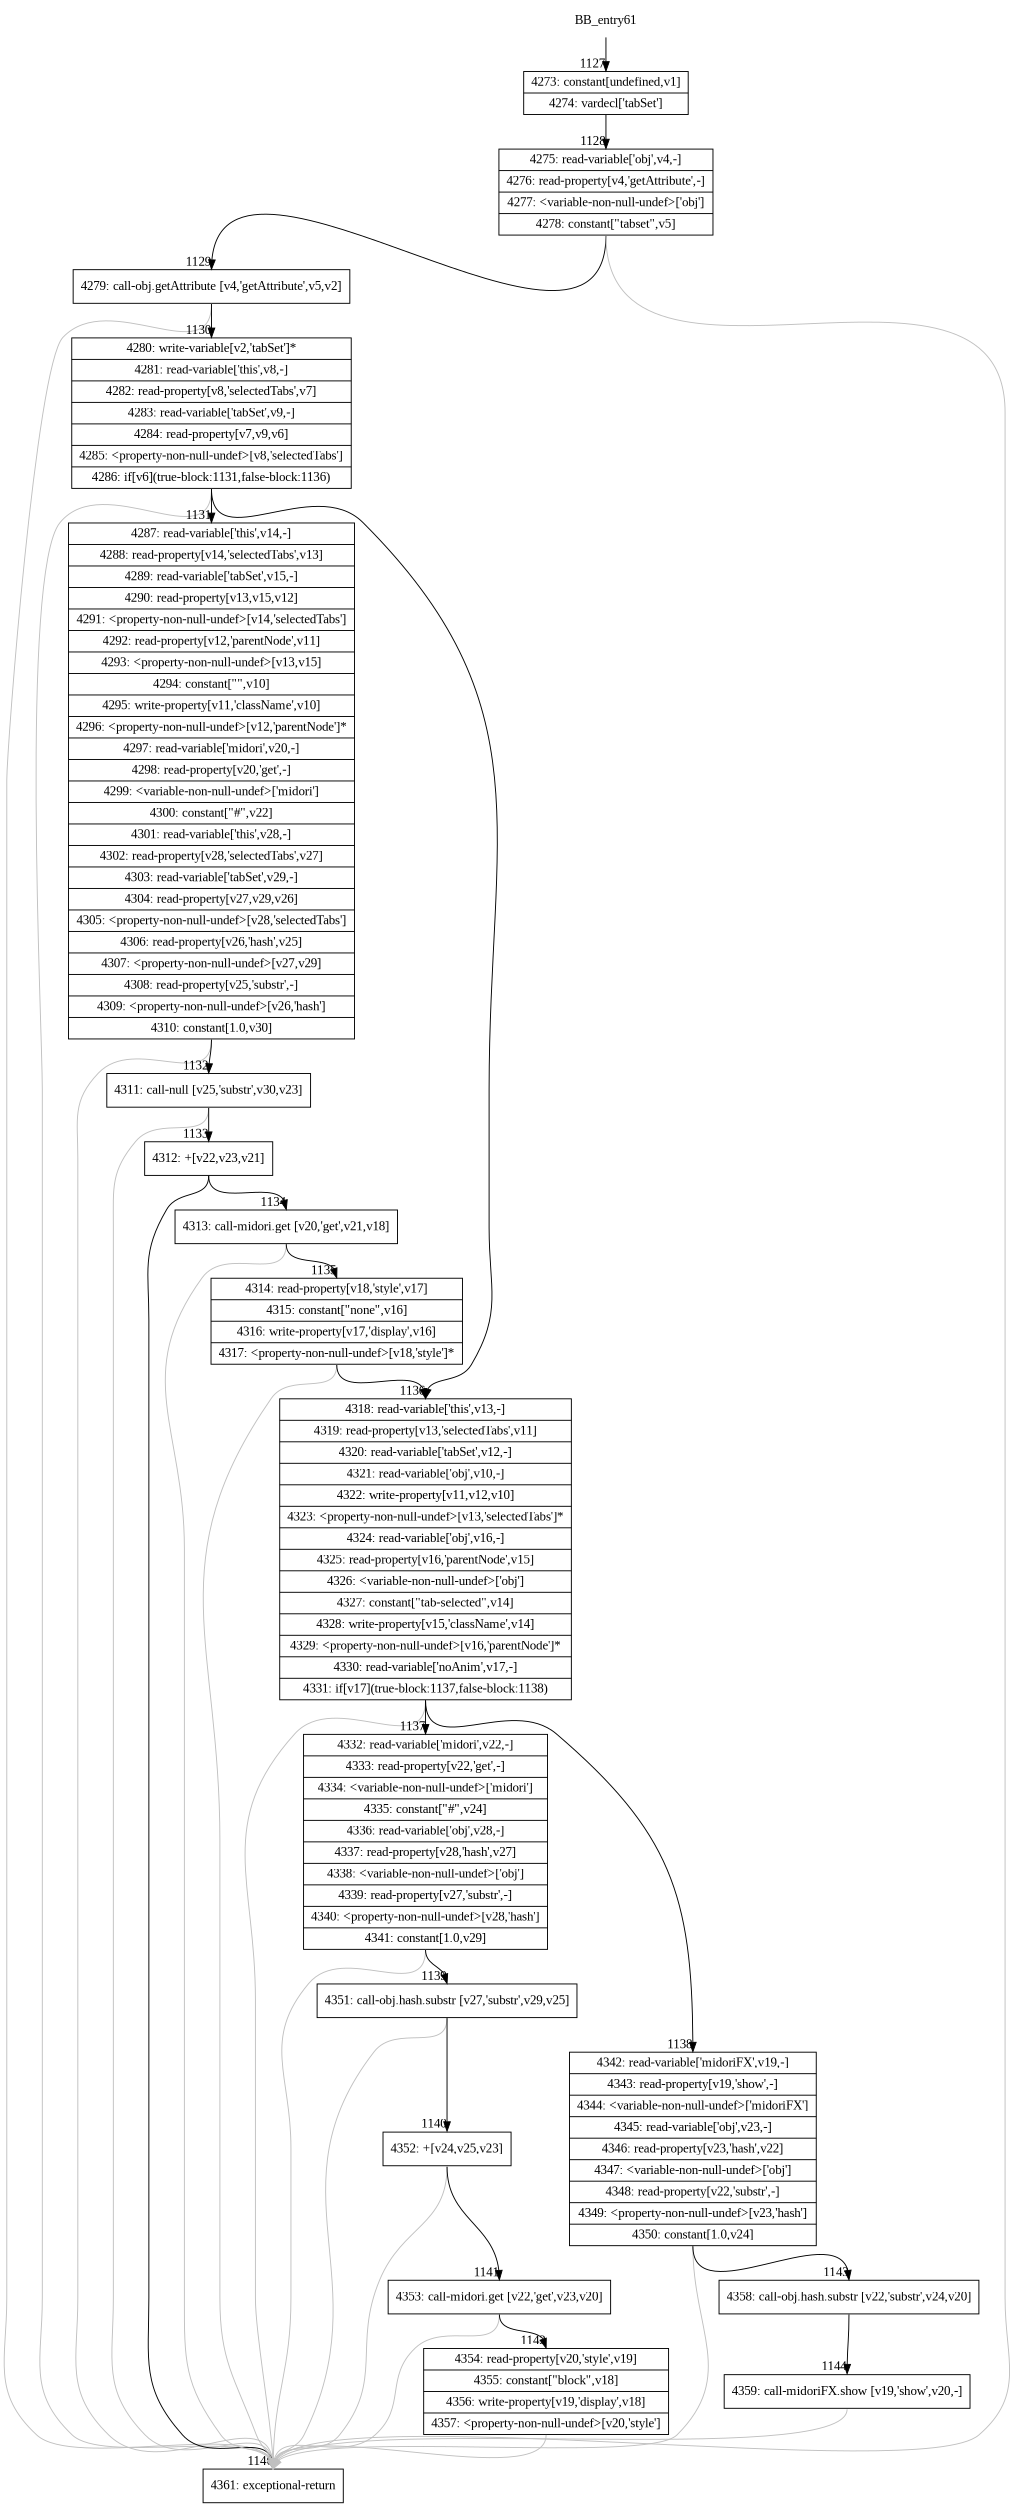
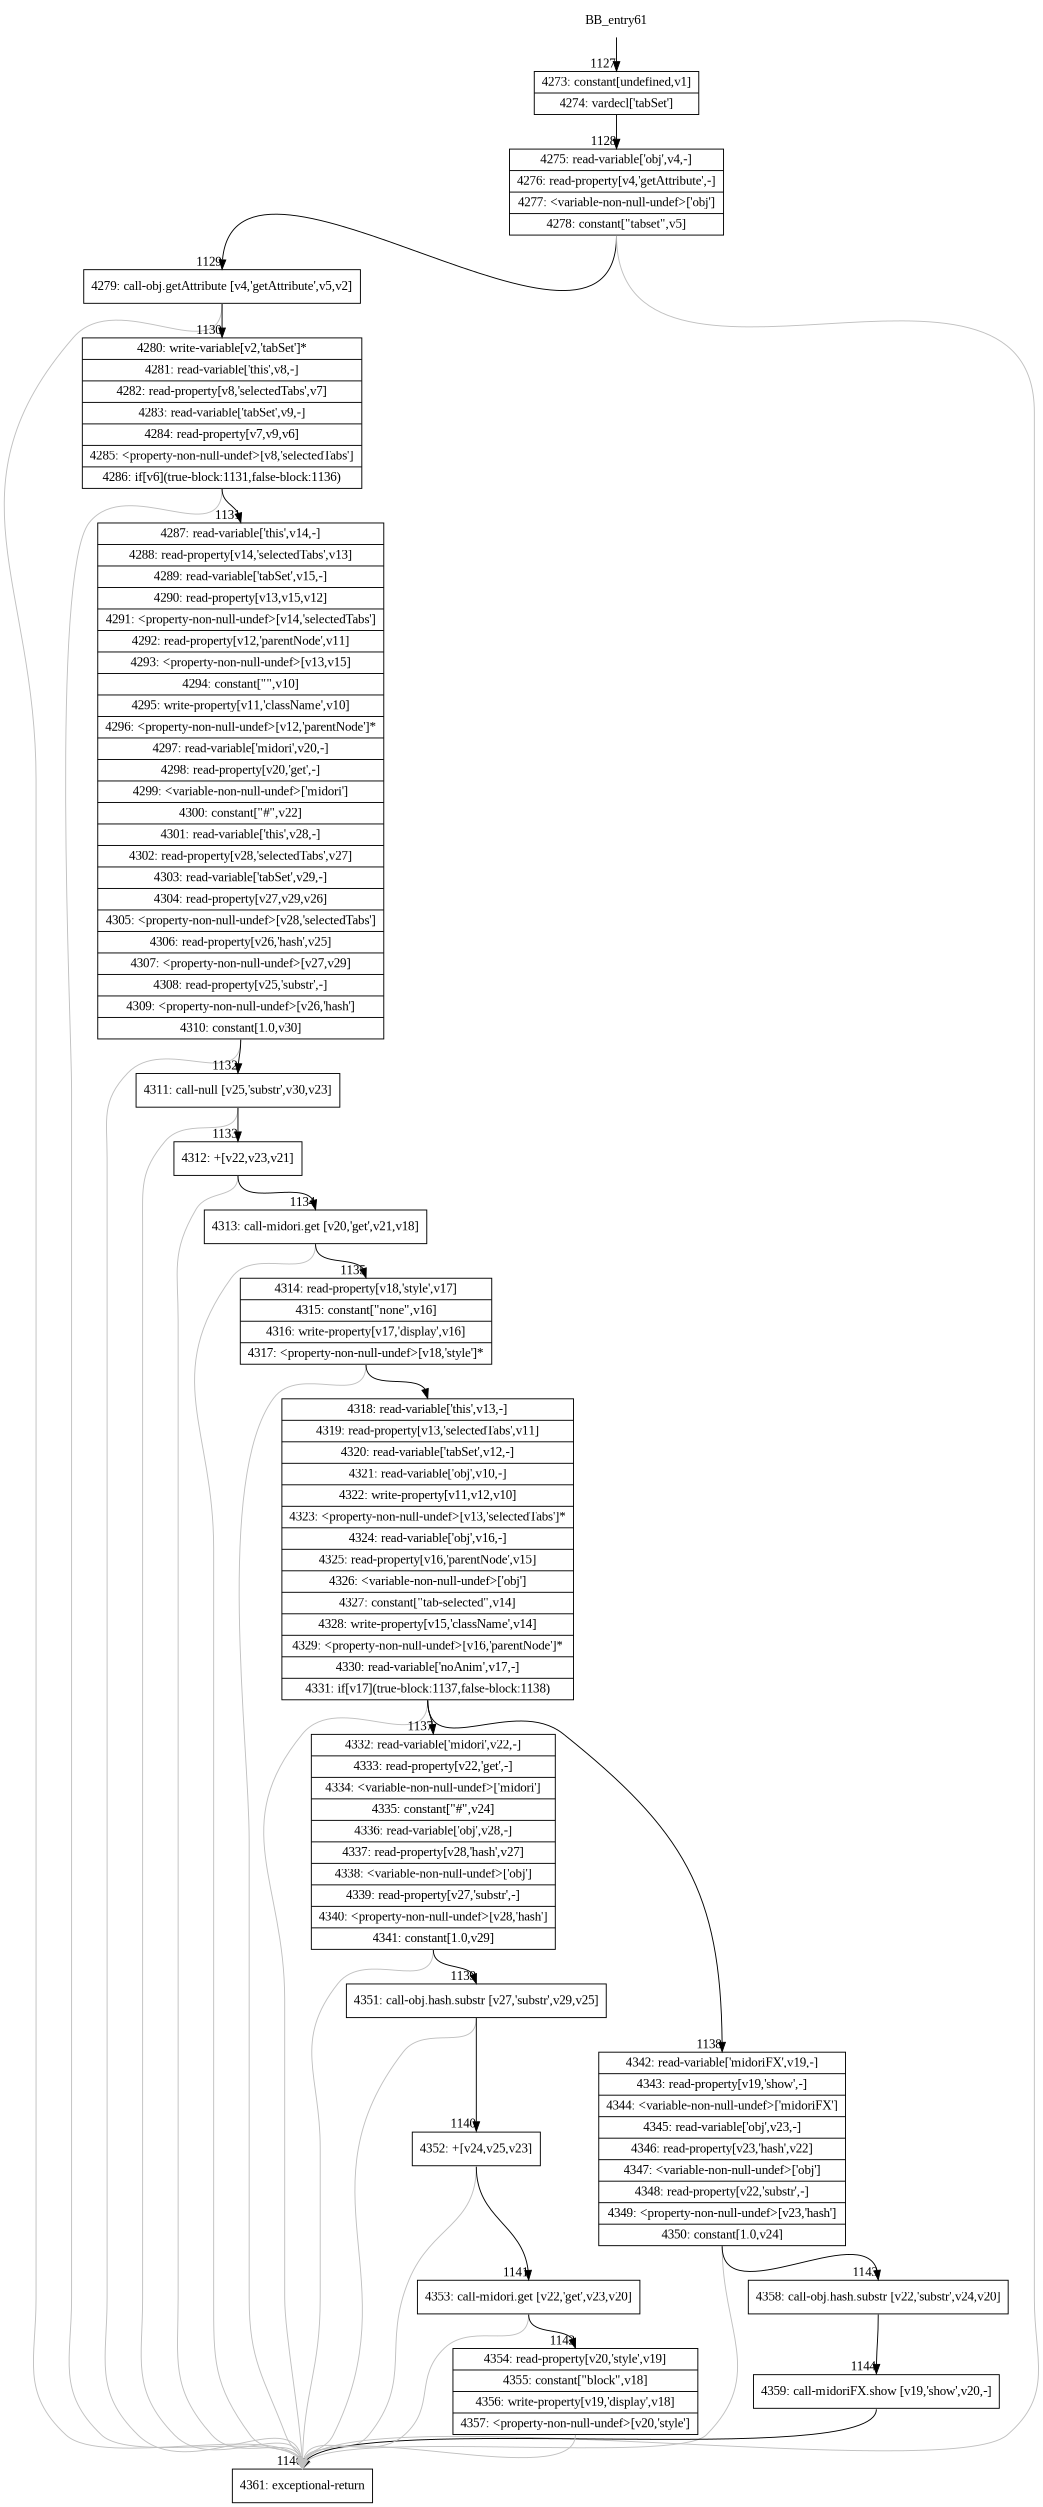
(497, 865) -> none
(149, 1845) -> (178, 1845)
(695, 2439) -> (724, 2439)
